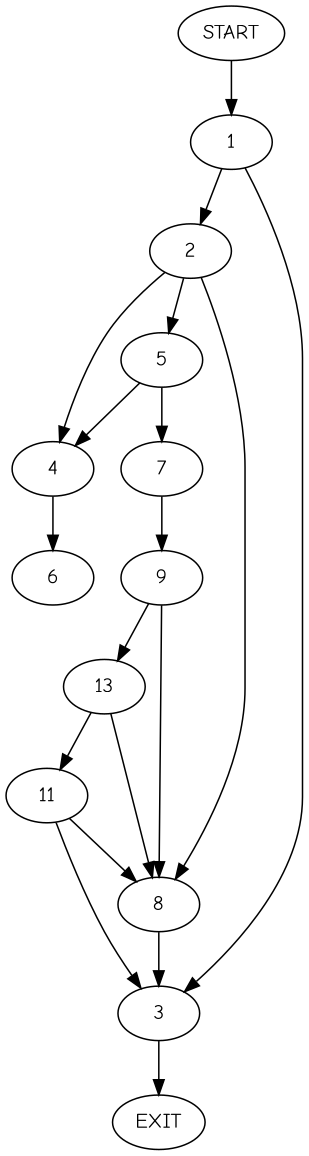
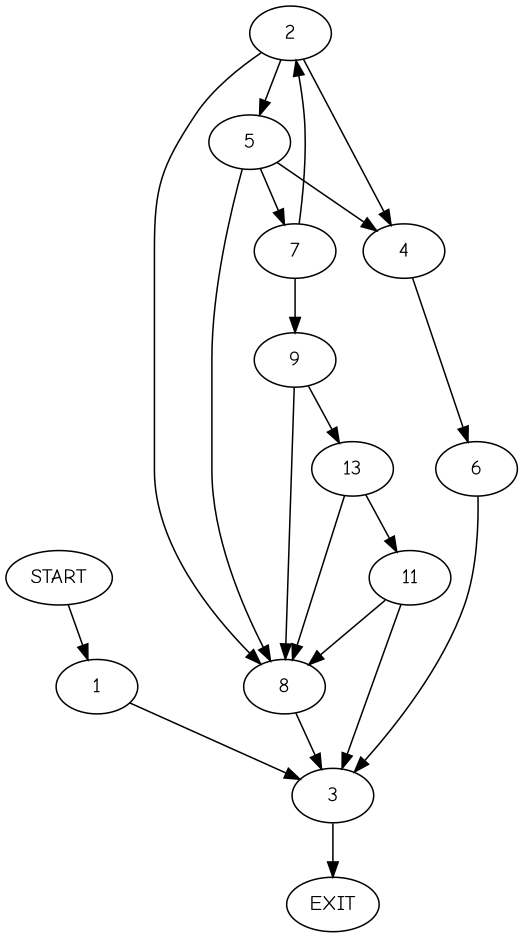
(214, 189) -> (305, 150)
none -> (212, 411)
none -> (449, 640)
